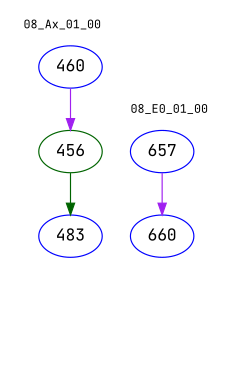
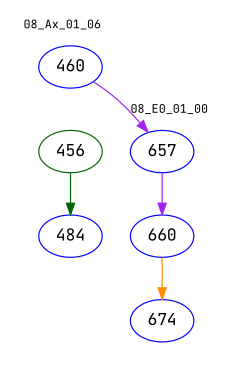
(63, 25) -> (63, 25)
(70, 104) -> (129, 110)
(70, 236) -> (70, 236)
none -> (162, 321)
